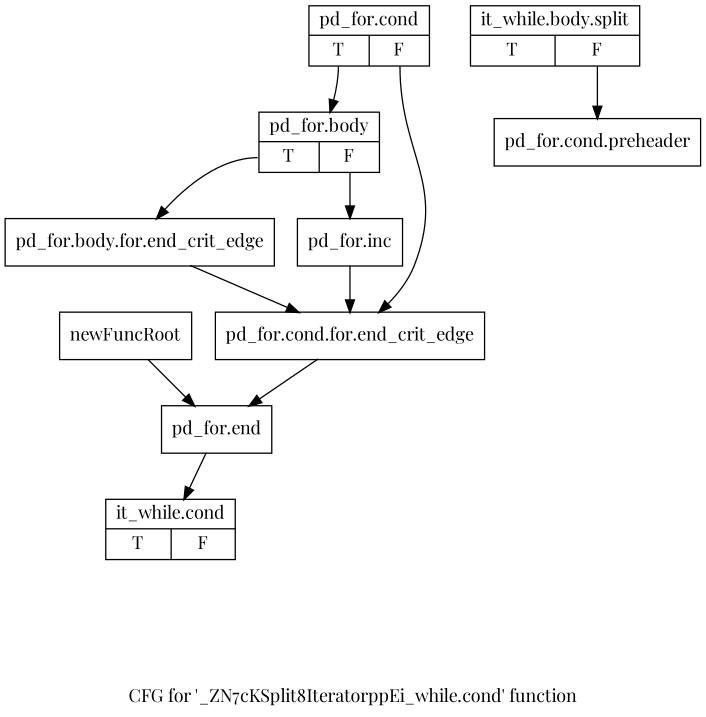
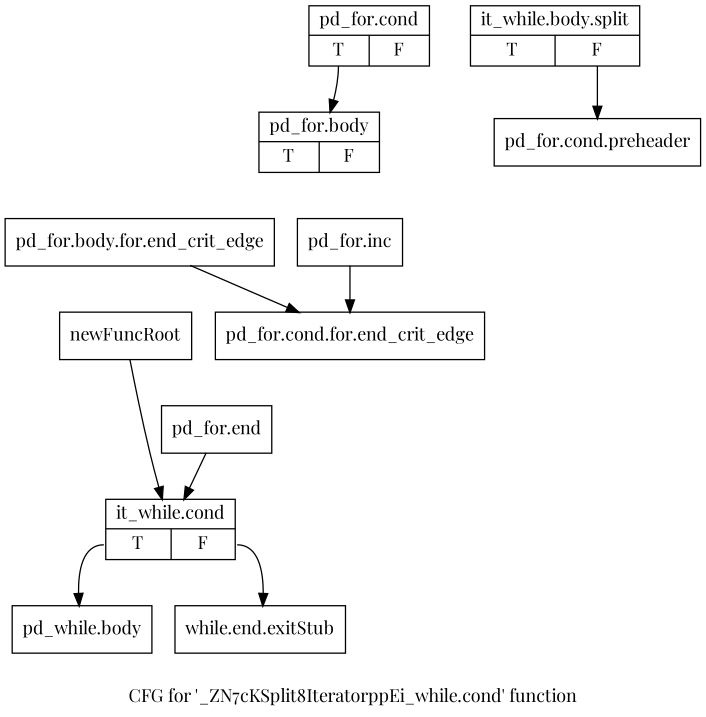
(206, 174) -> none
(424, 188) -> none
(350, 189) -> none
(167, 378) -> (143, 423)
(289, 379) -> none
none -> (82, 629)
none -> (260, 629)
